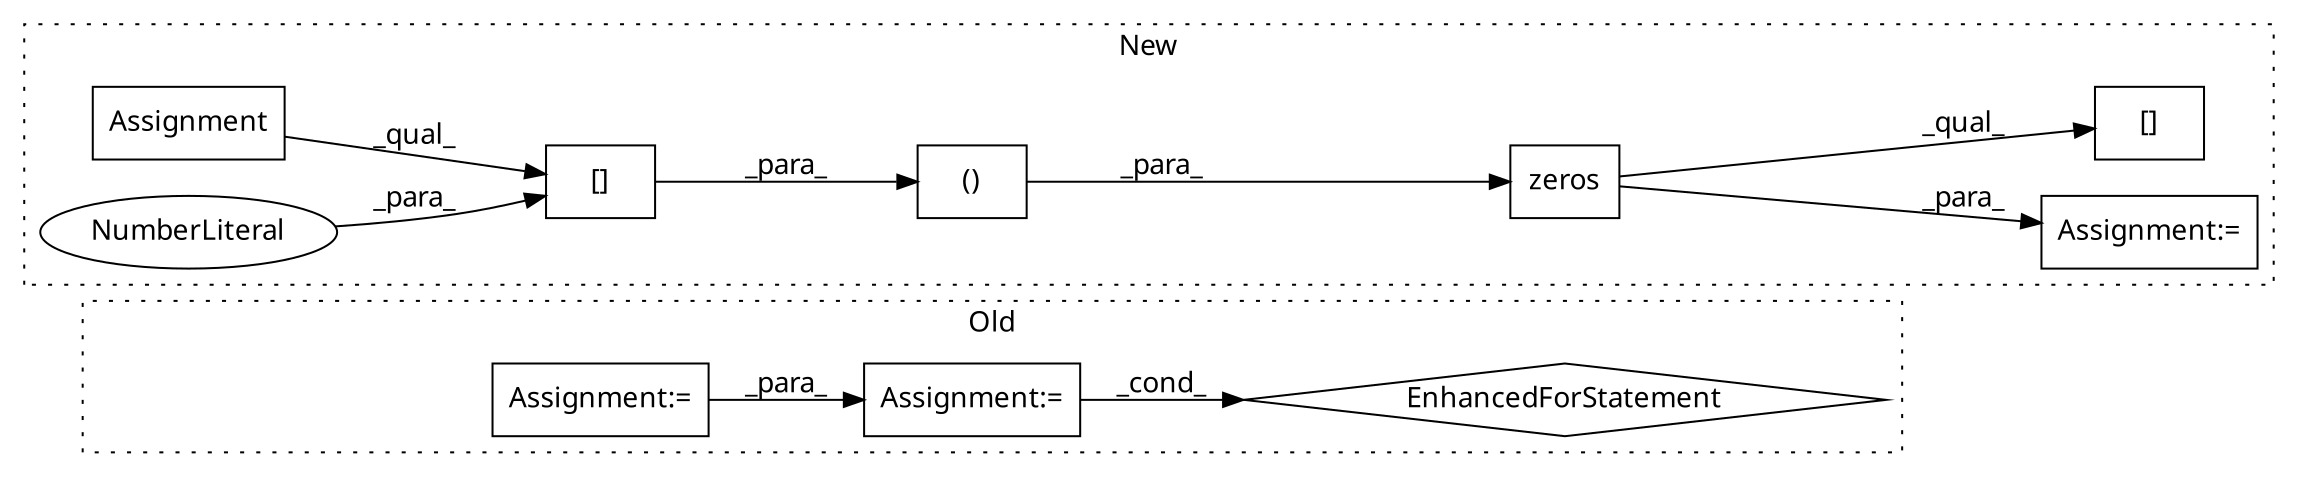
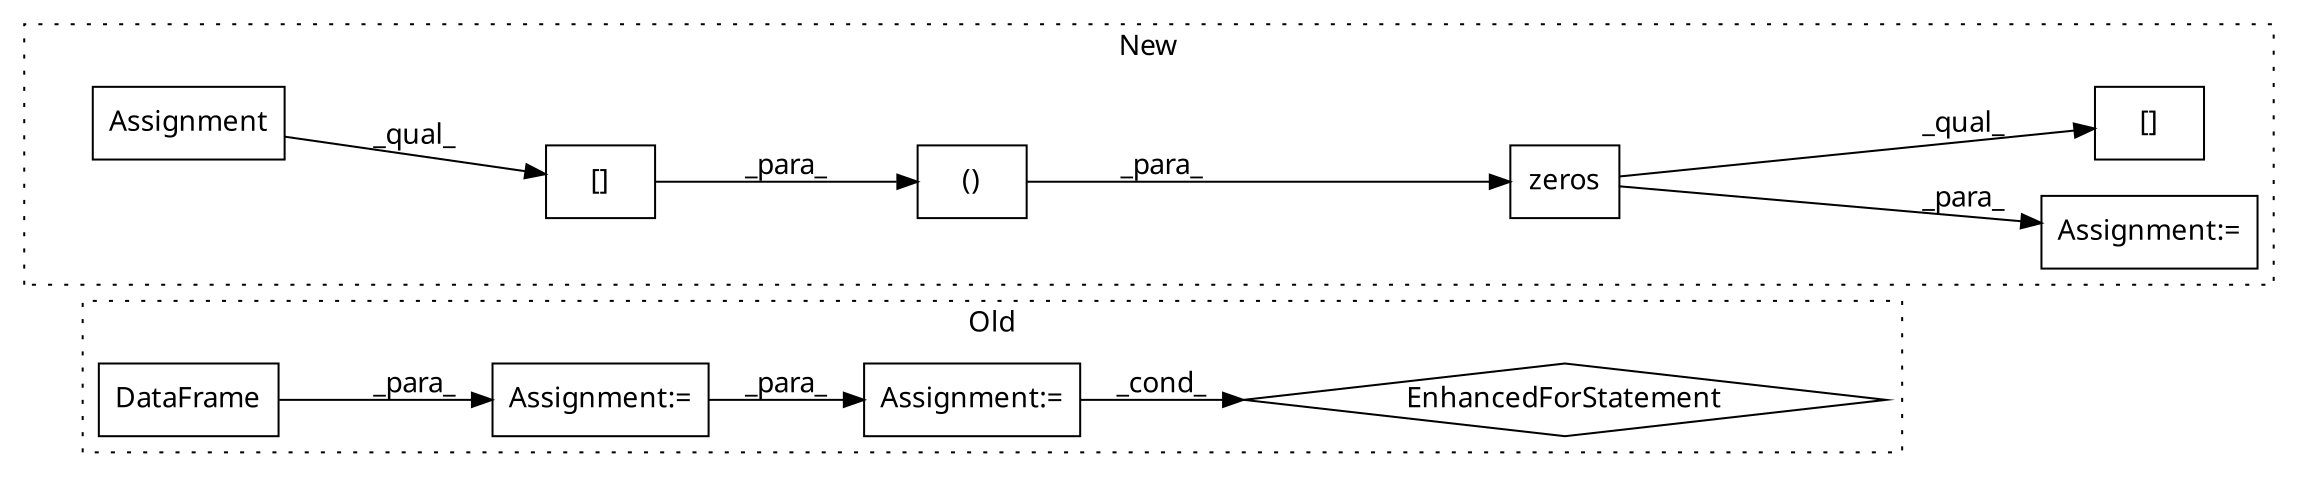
(189, 232) -> none
none -> (189, 400)
